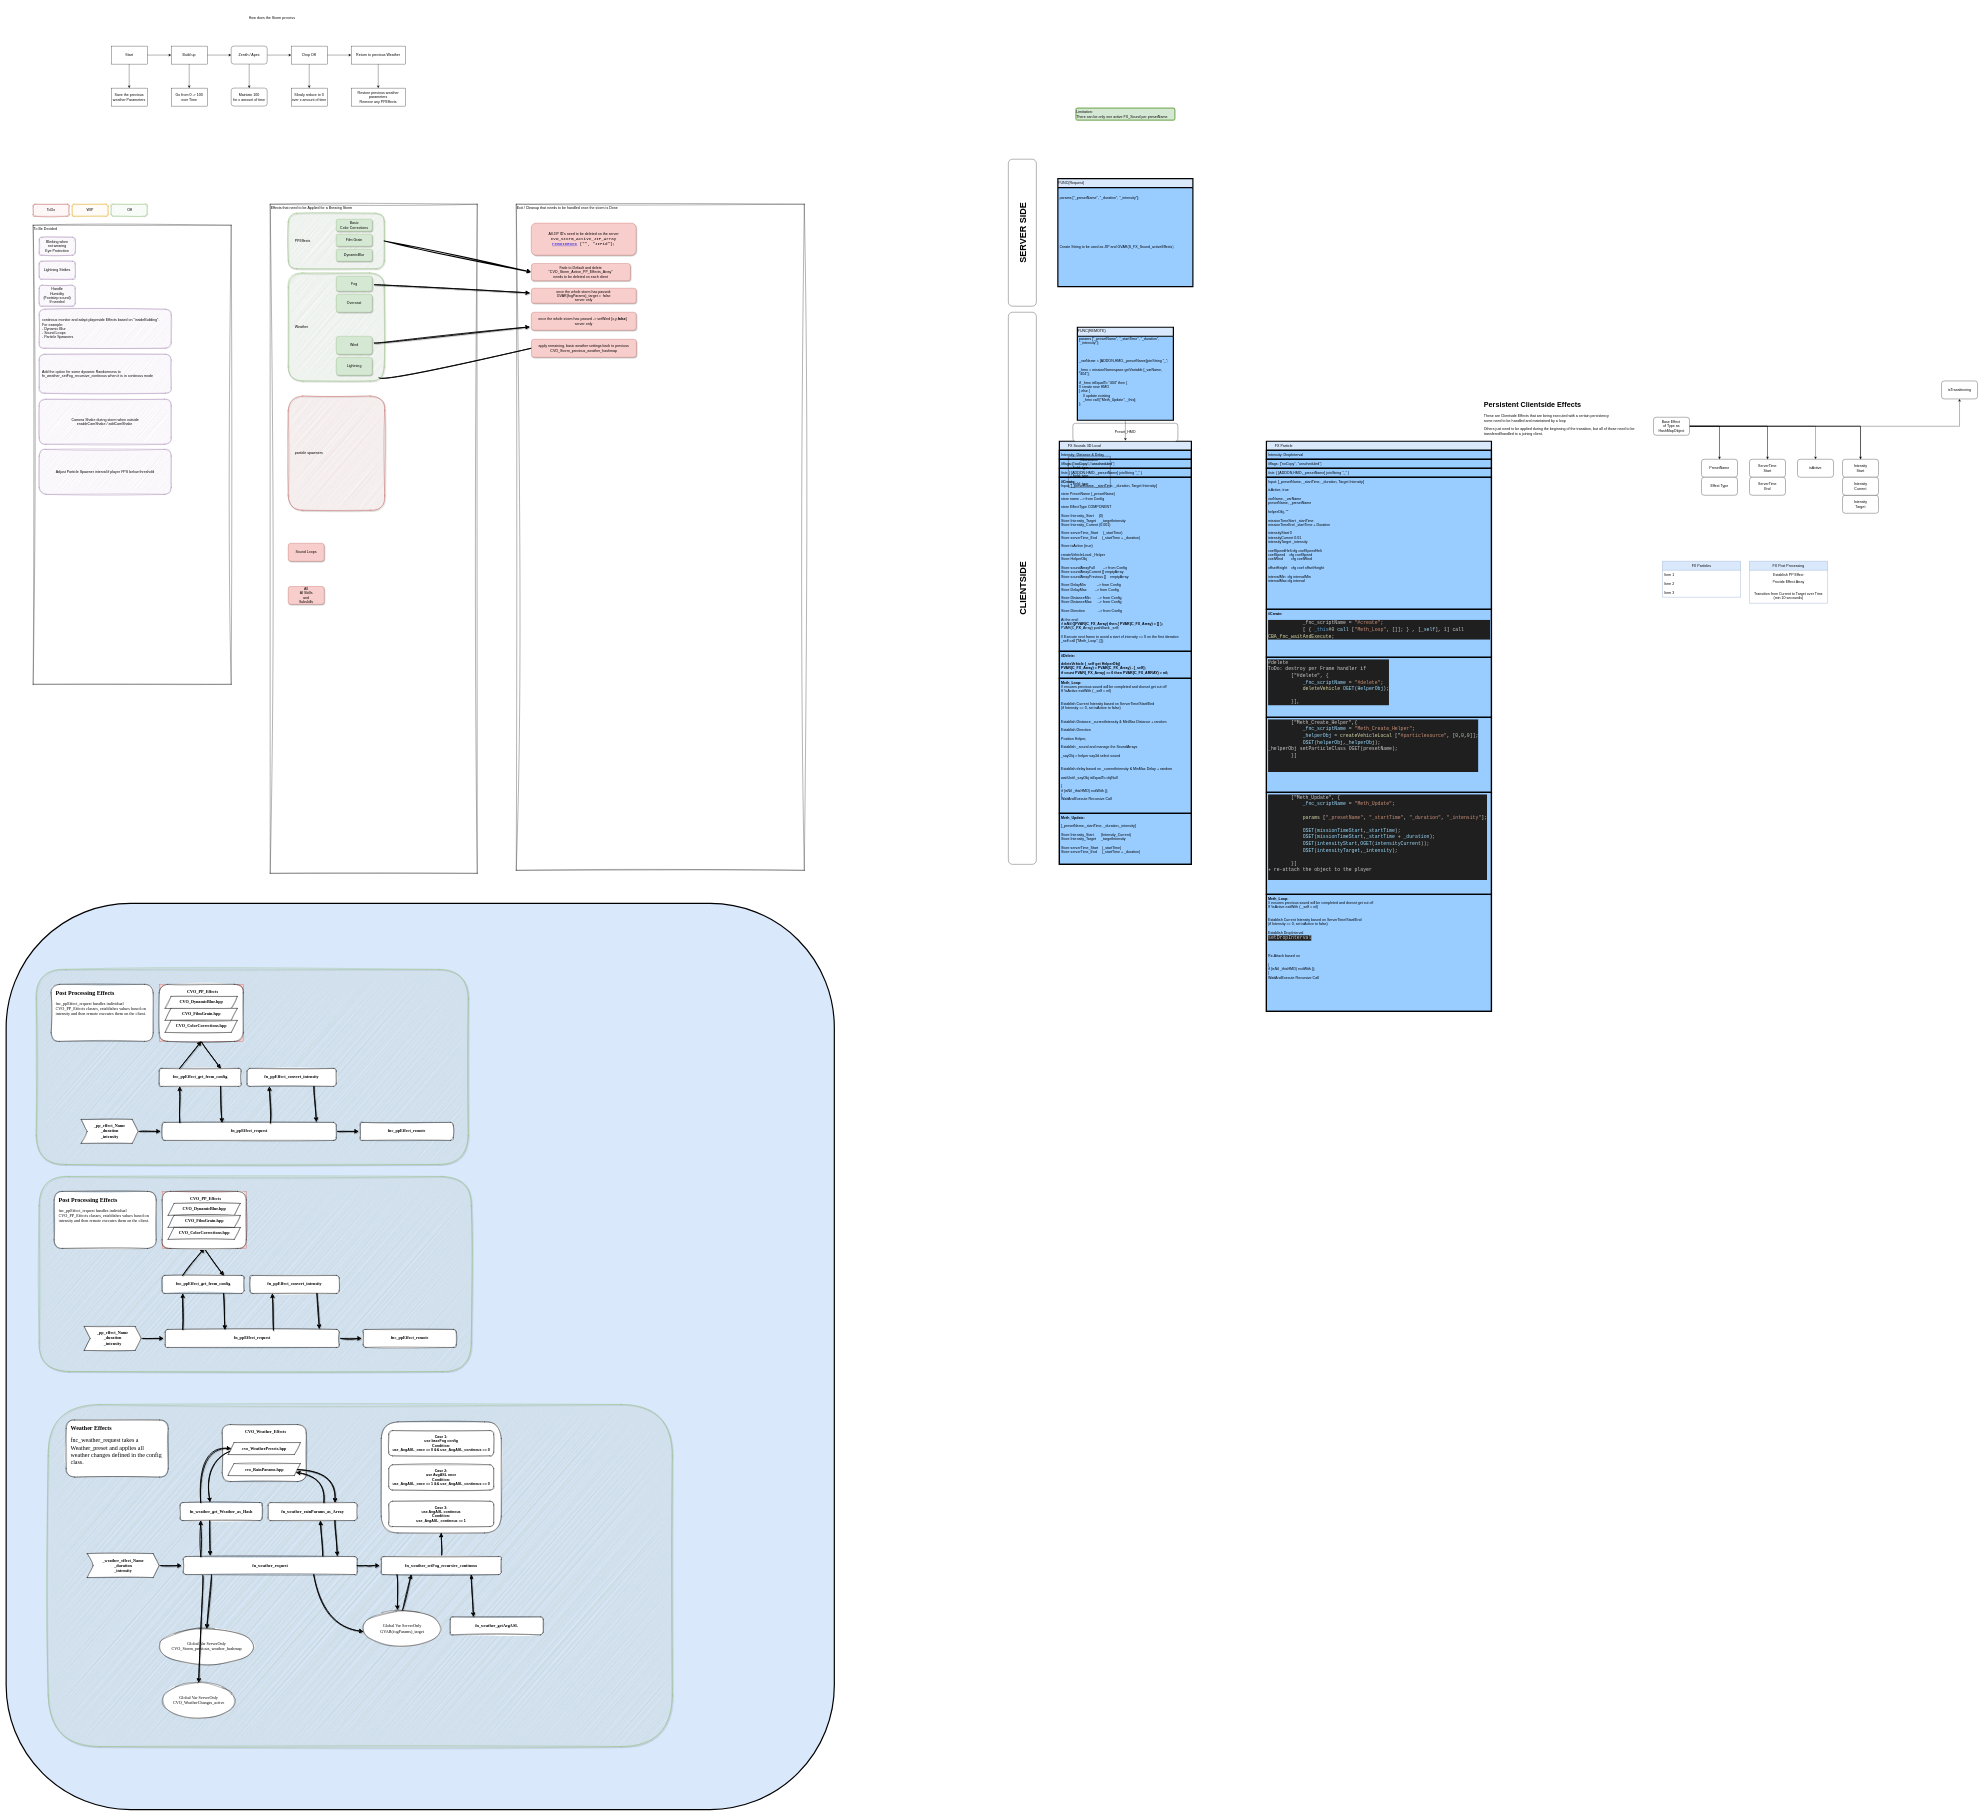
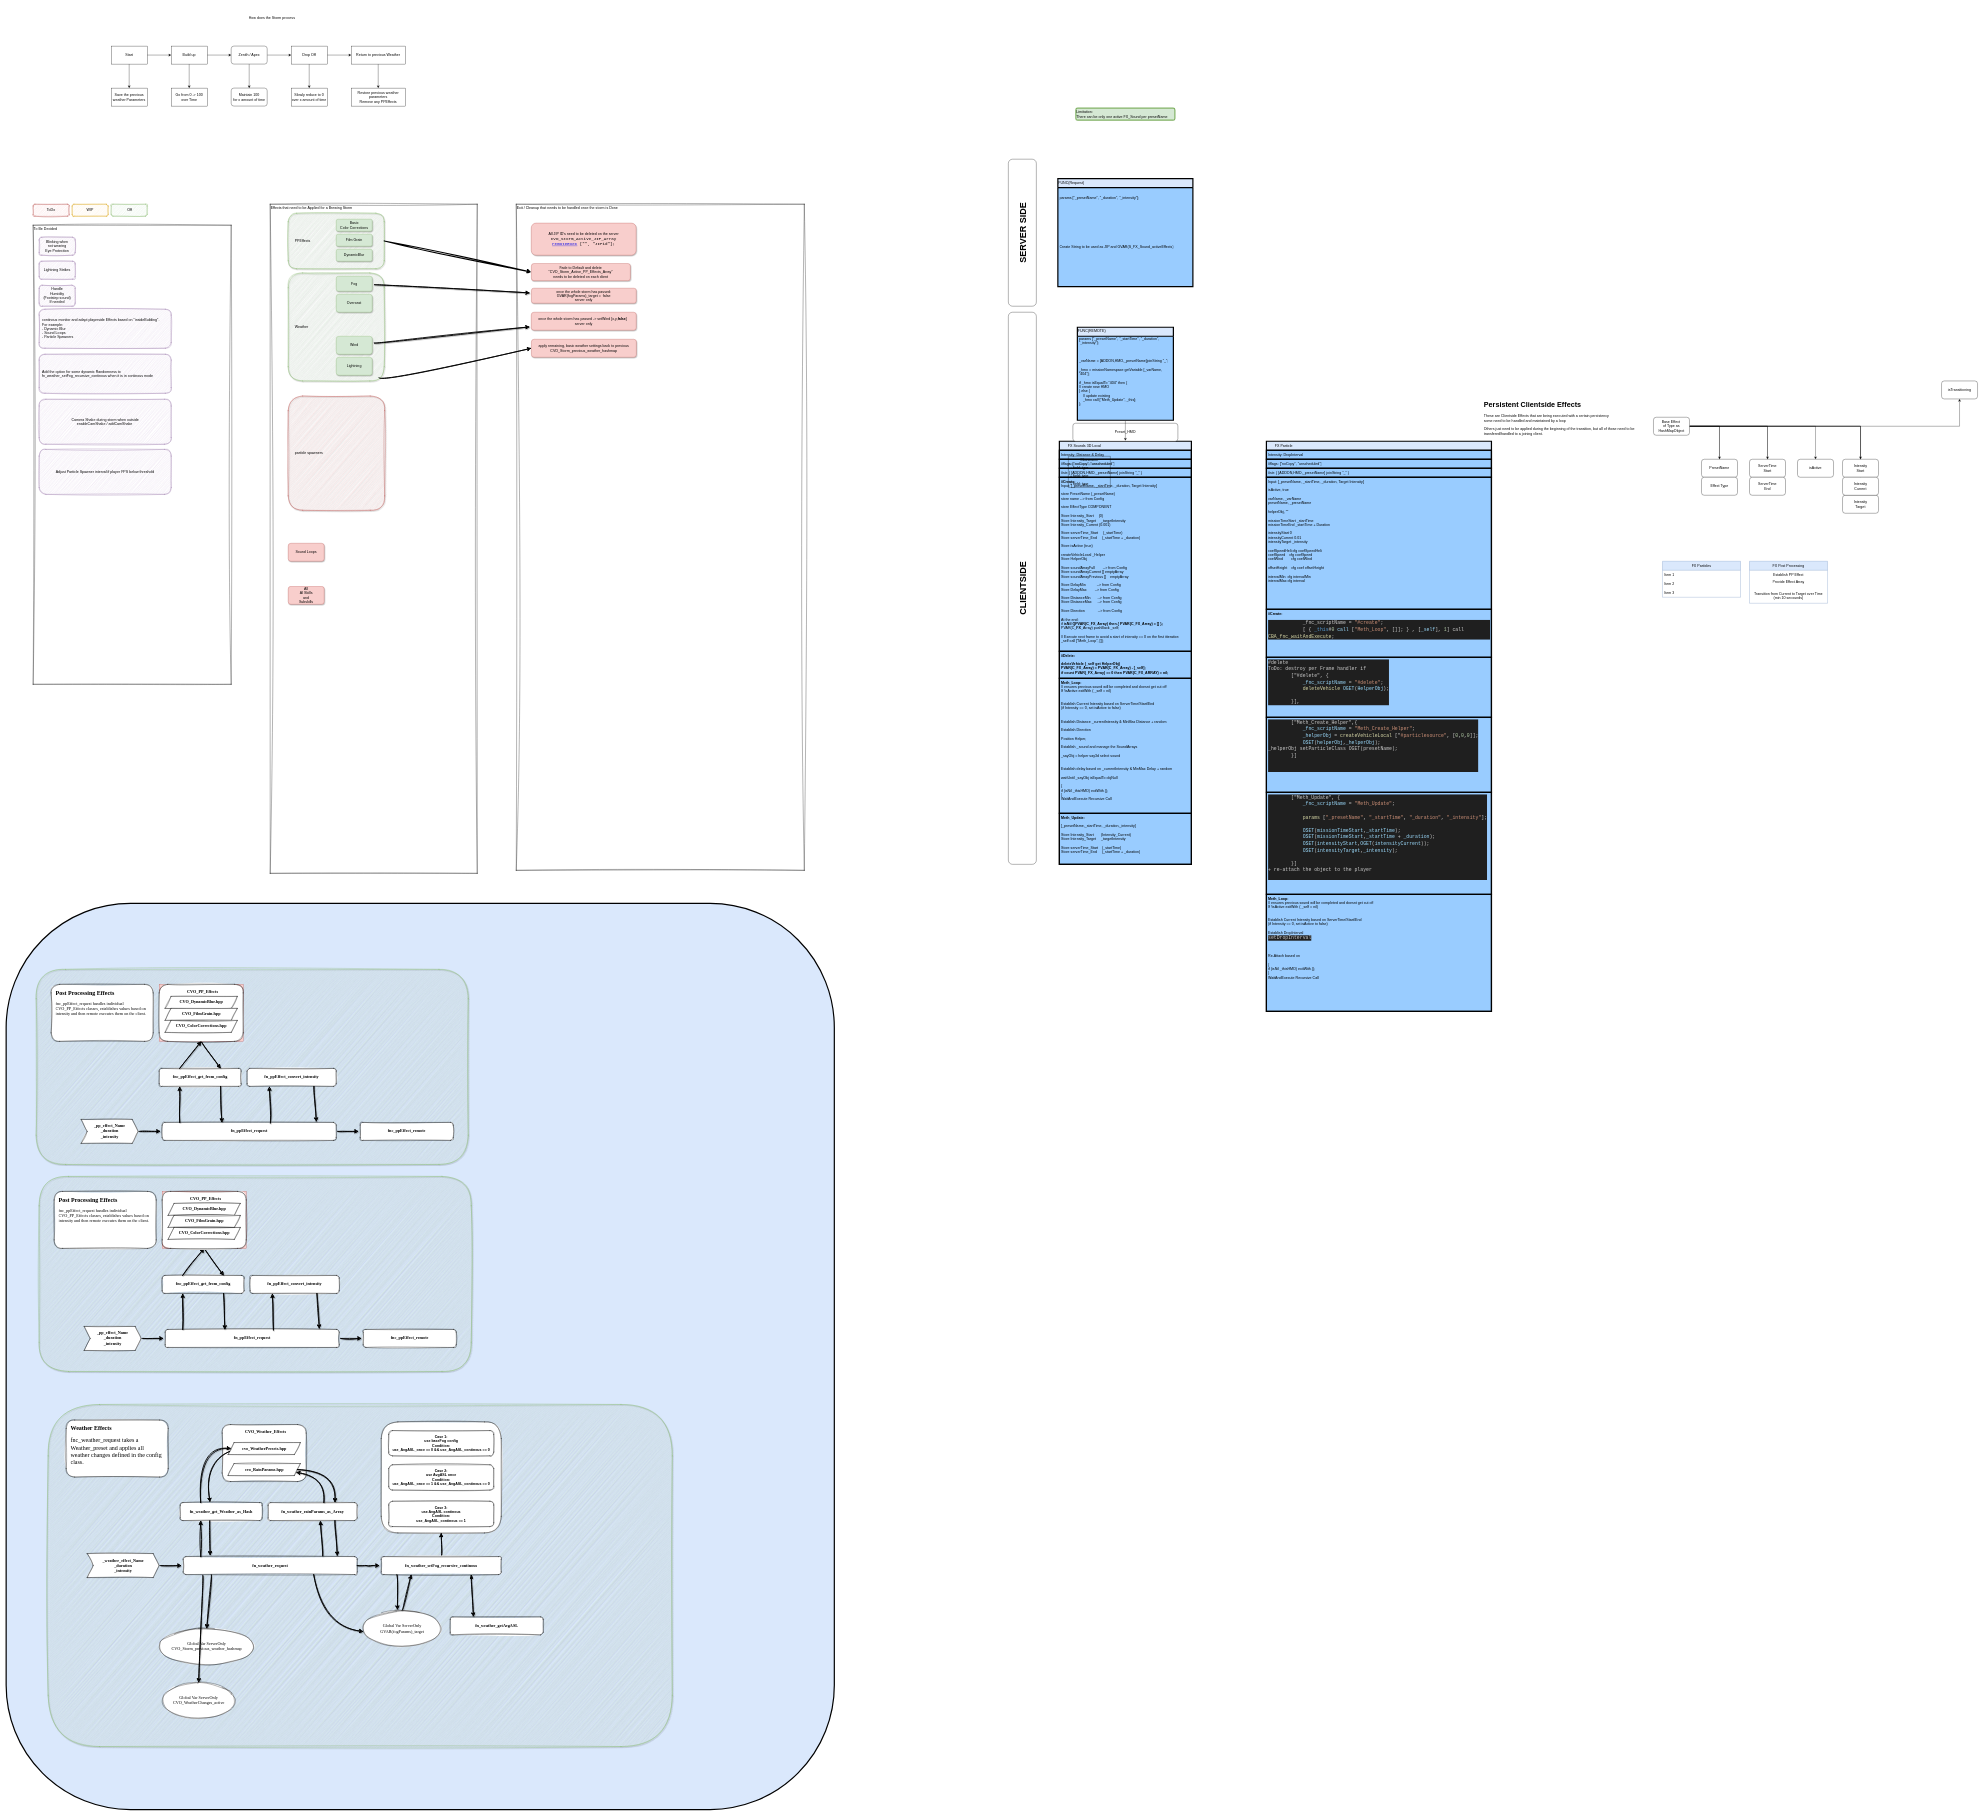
(527, 349) -> (526, 349)
